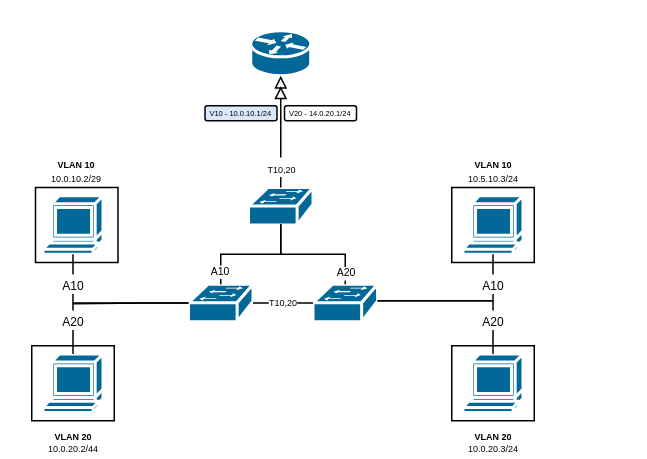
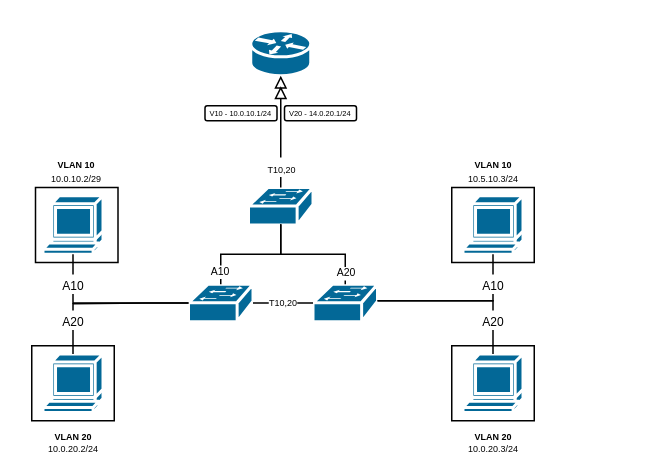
(241, 113) -> (241, 113)
(74, 444) -> (74, 444)
